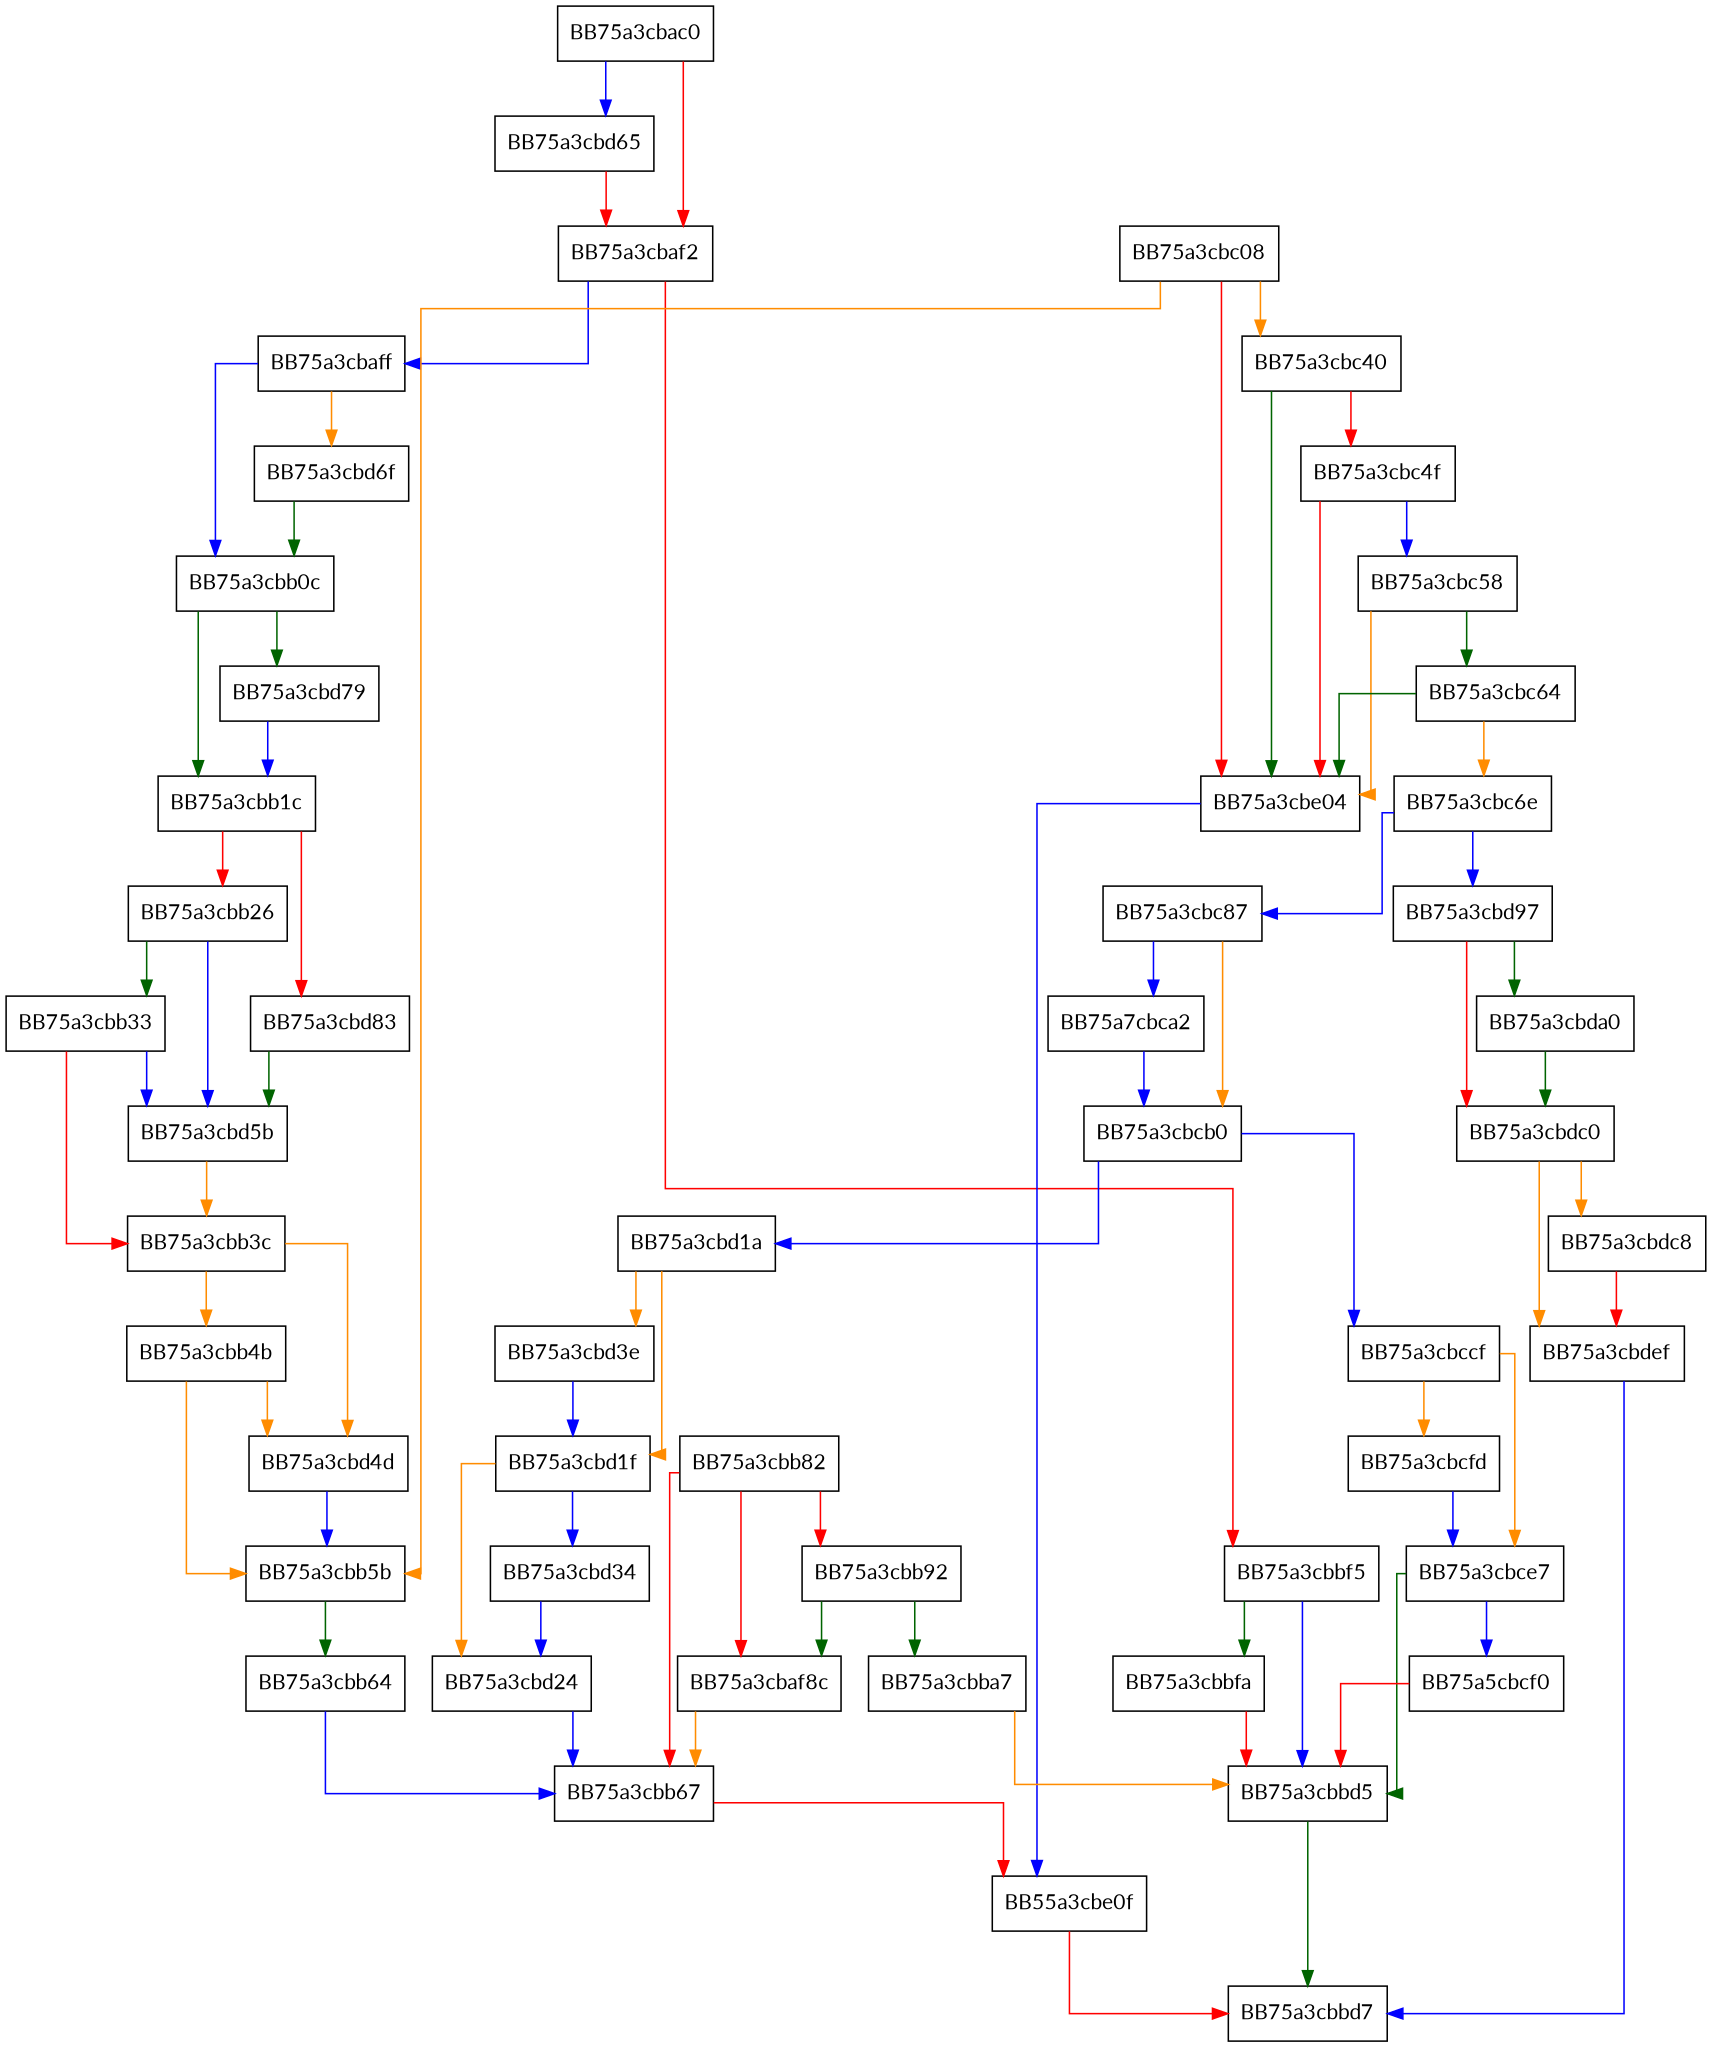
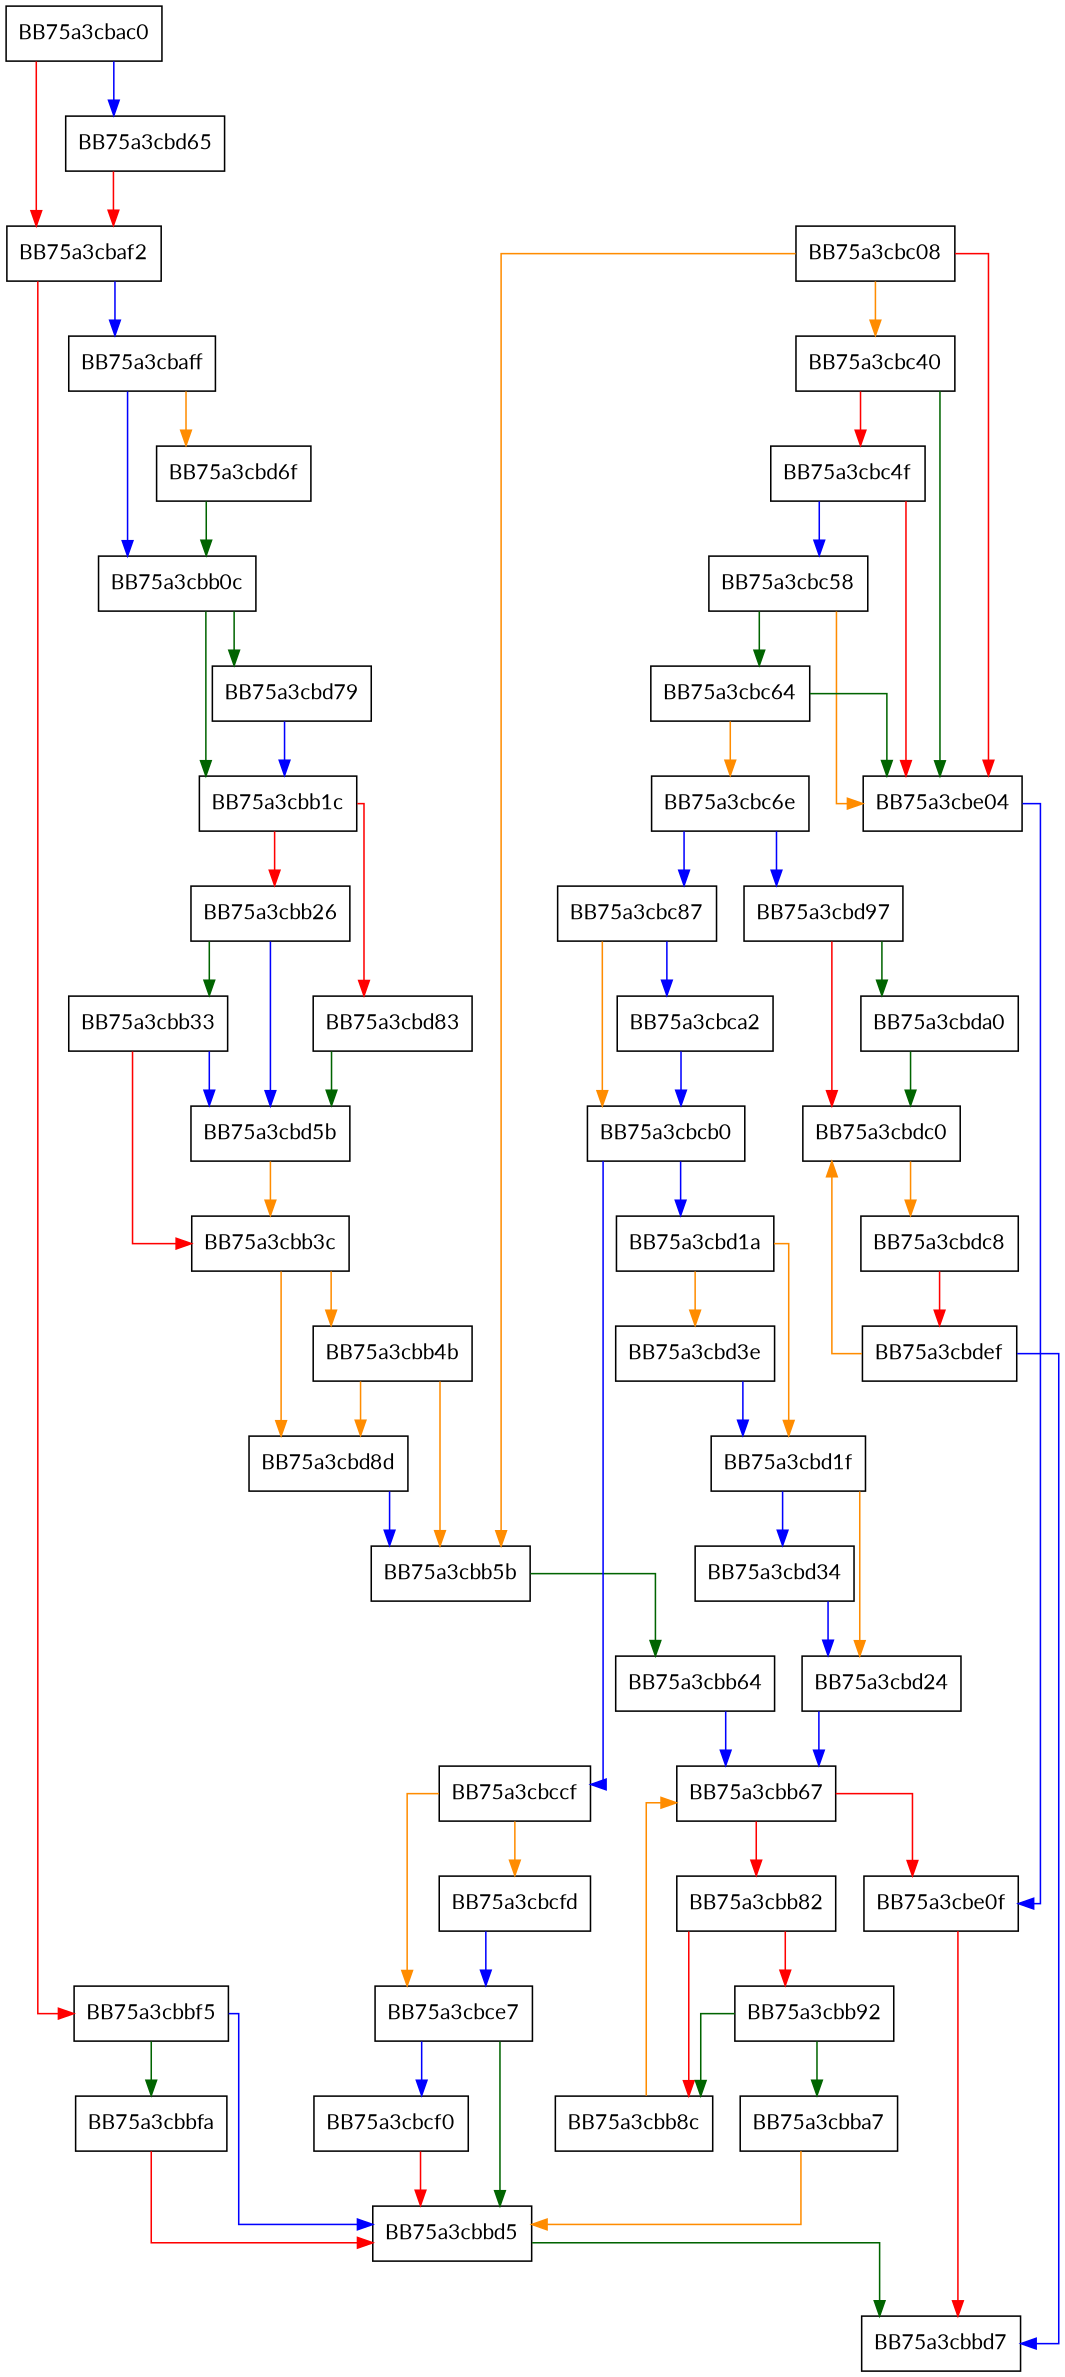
(1126, 1024) -> (695, 1024)
(1539, 1236) -> (832, 1280)
(328, 1464) -> (328, 1464)
(670, 1607) -> (756, 1841)
(759, 1684) -> (634, 2124)
(1487, 1684) -> (391, 2124)
(1069, 1904) -> (941, 1904)
